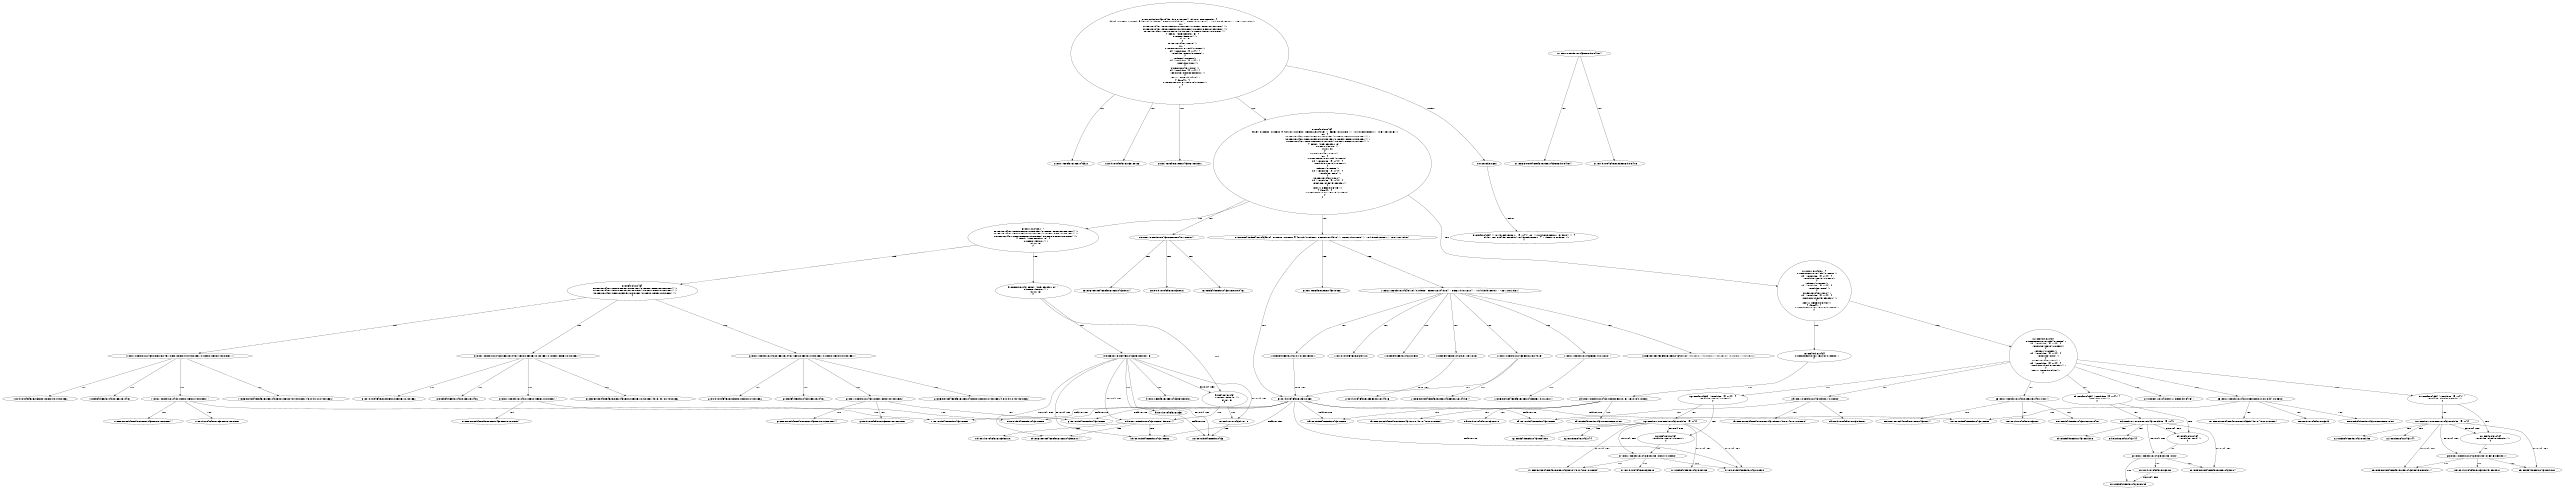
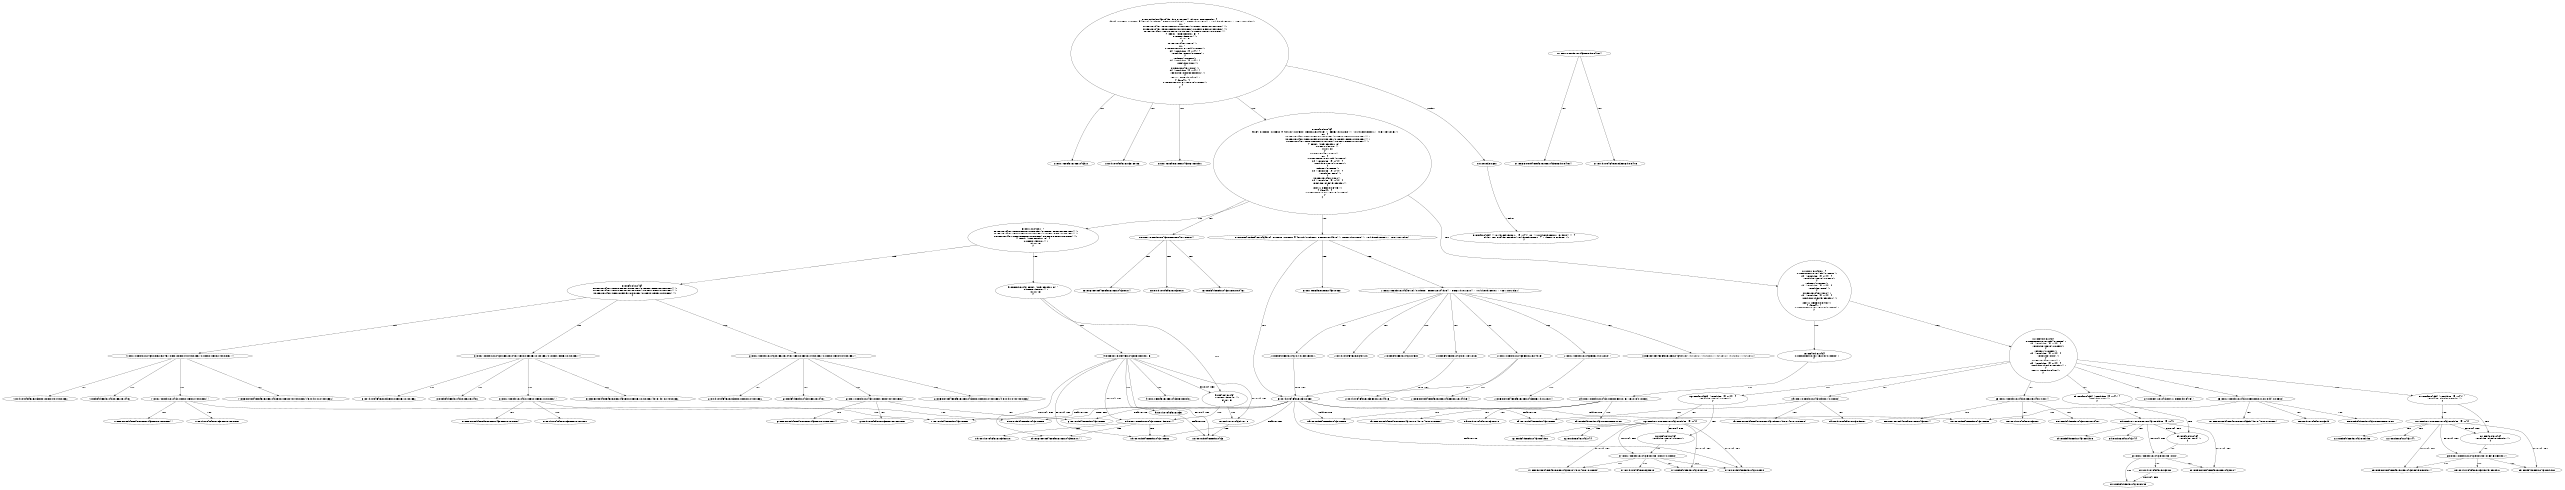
(1102, 413) -> (1102, 413)
none -> (565, 421)
none -> (1665, 463)
